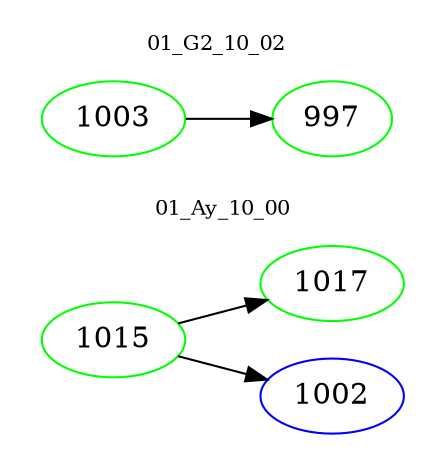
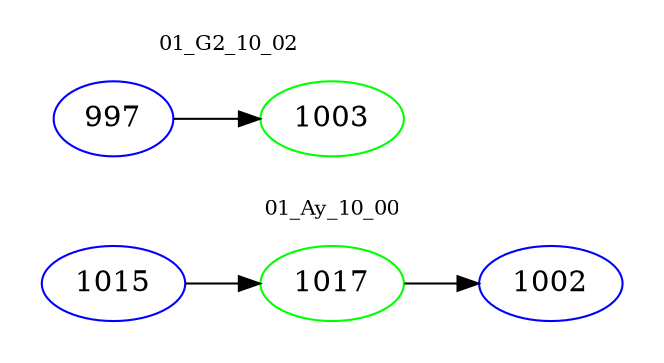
(218, 119) -> (206, 119)
(332, 119) -> (114, 119)
(114, 340) -> (114, 284)
(212, 365) -> (431, 284)
